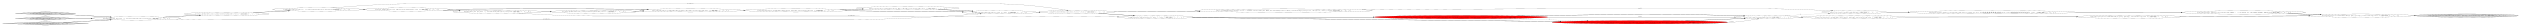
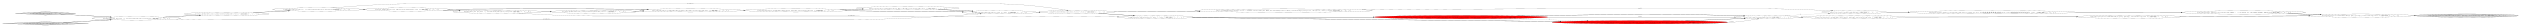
(46, 18) -> none
